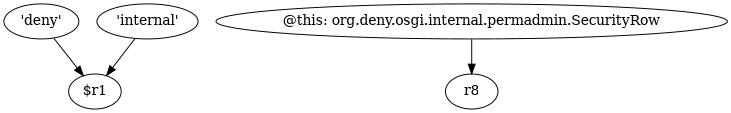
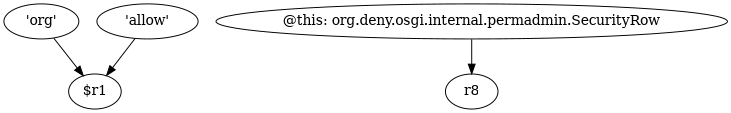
(41, 21) -> (41, 21)
(148, 21) -> (148, 21)
